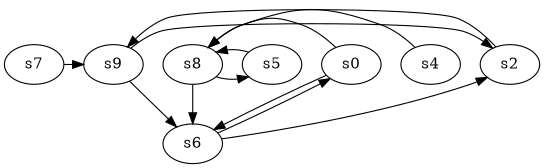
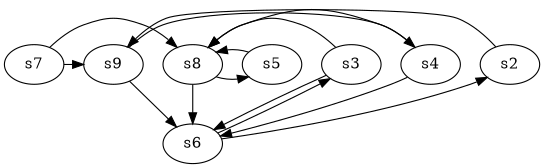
none -> (108, 19)
(324, 24) -> (266, 13)
(351, 64) -> (351, 64)
none -> (320, 108)
